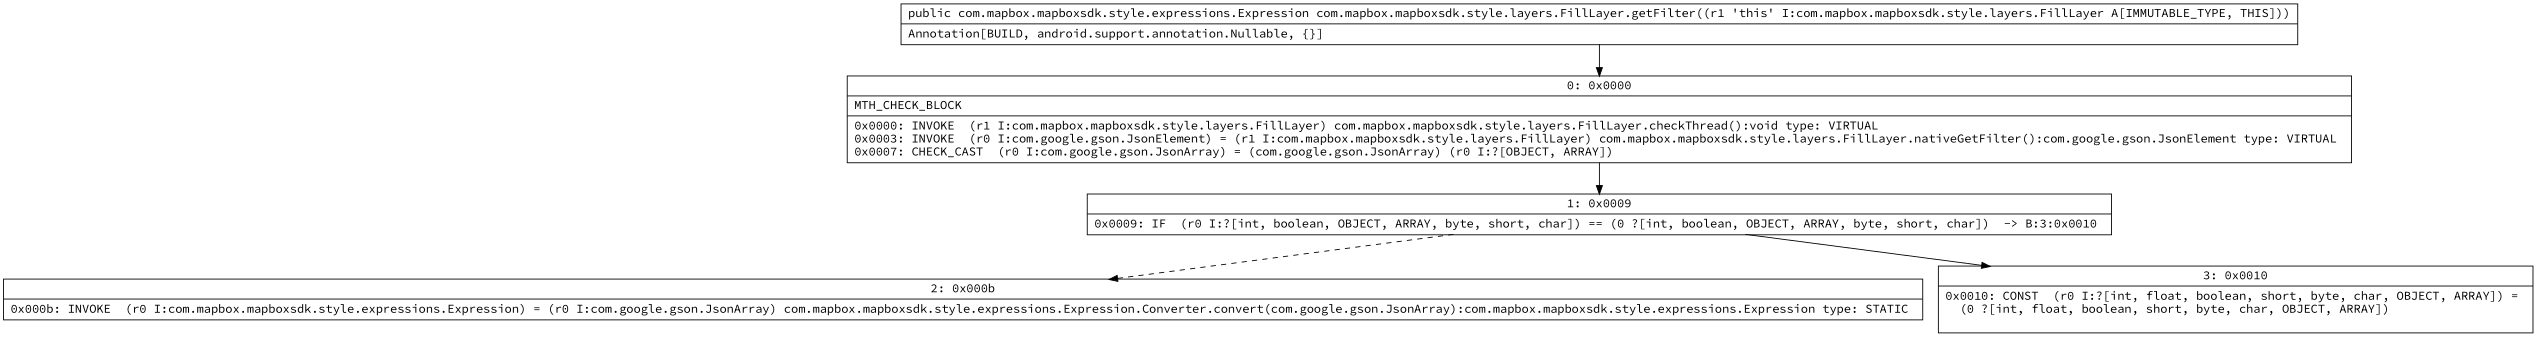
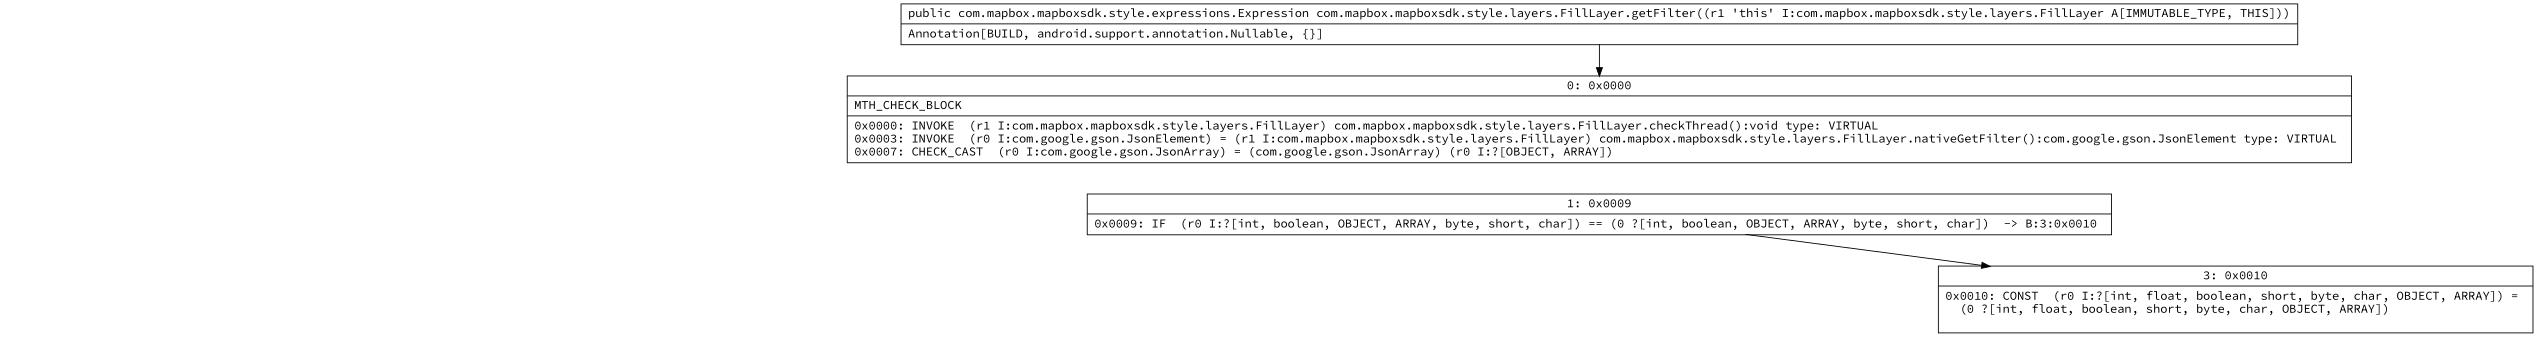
(1599, 174) -> none
(963, 299) -> none
